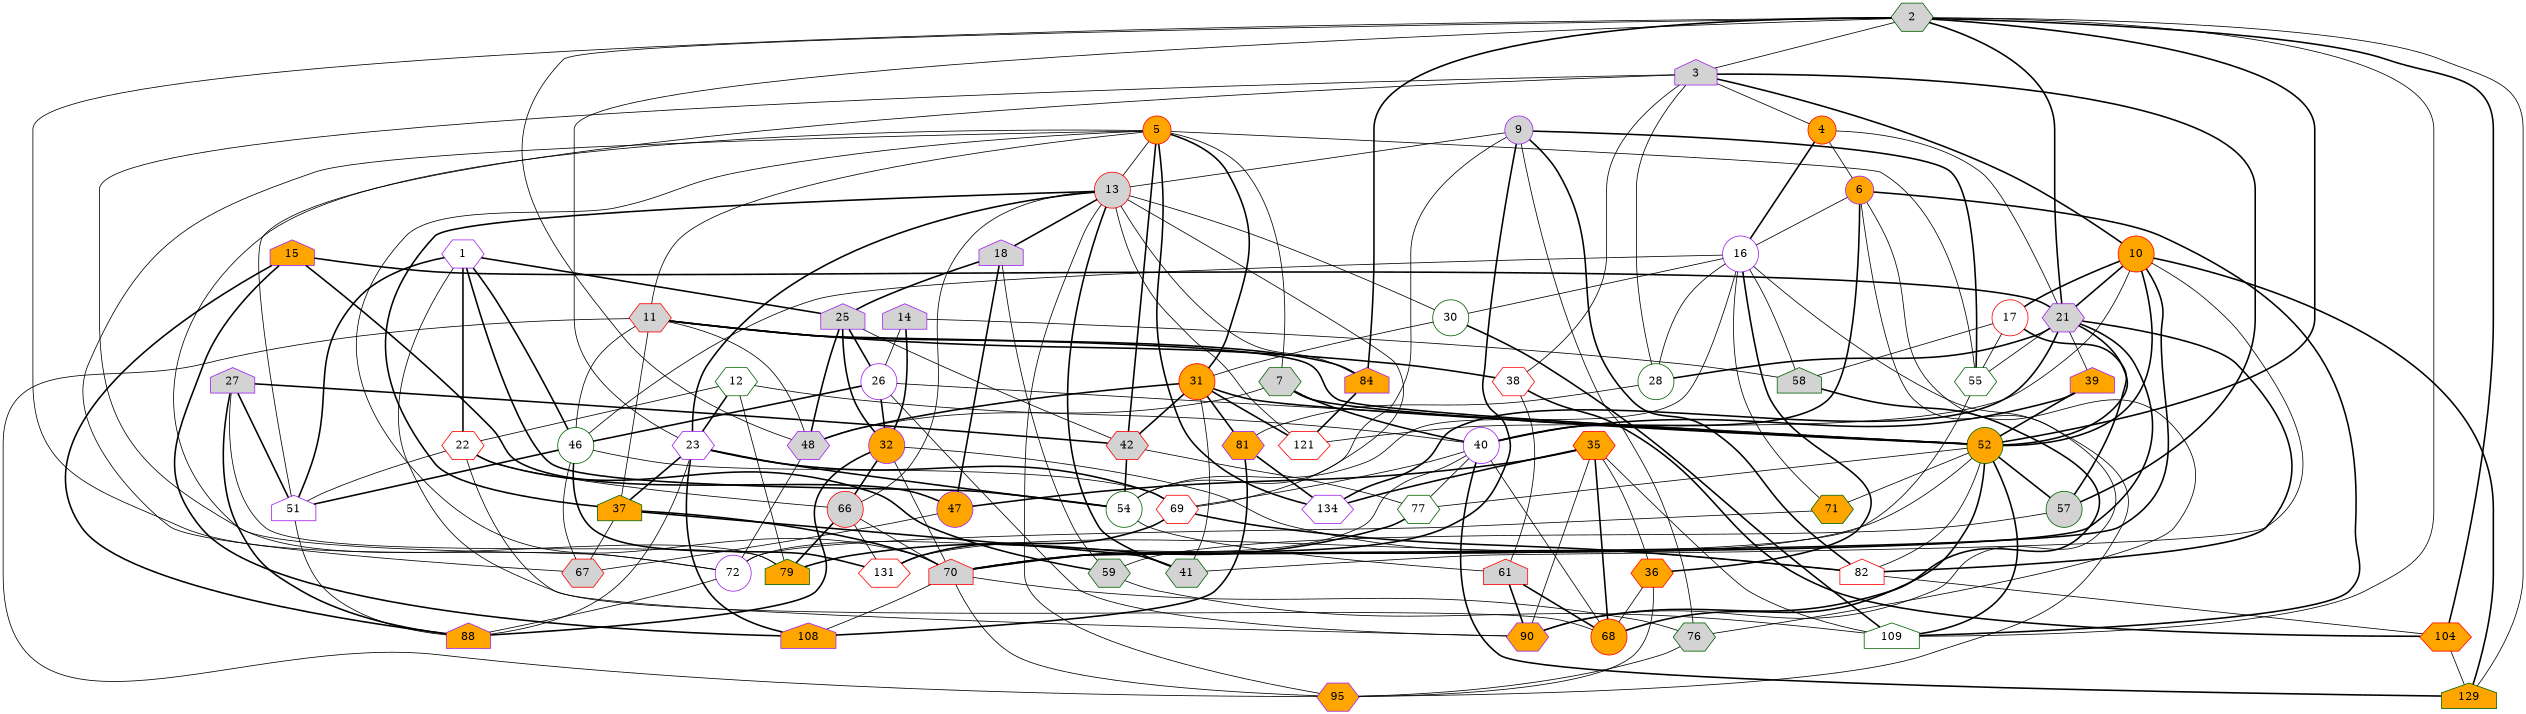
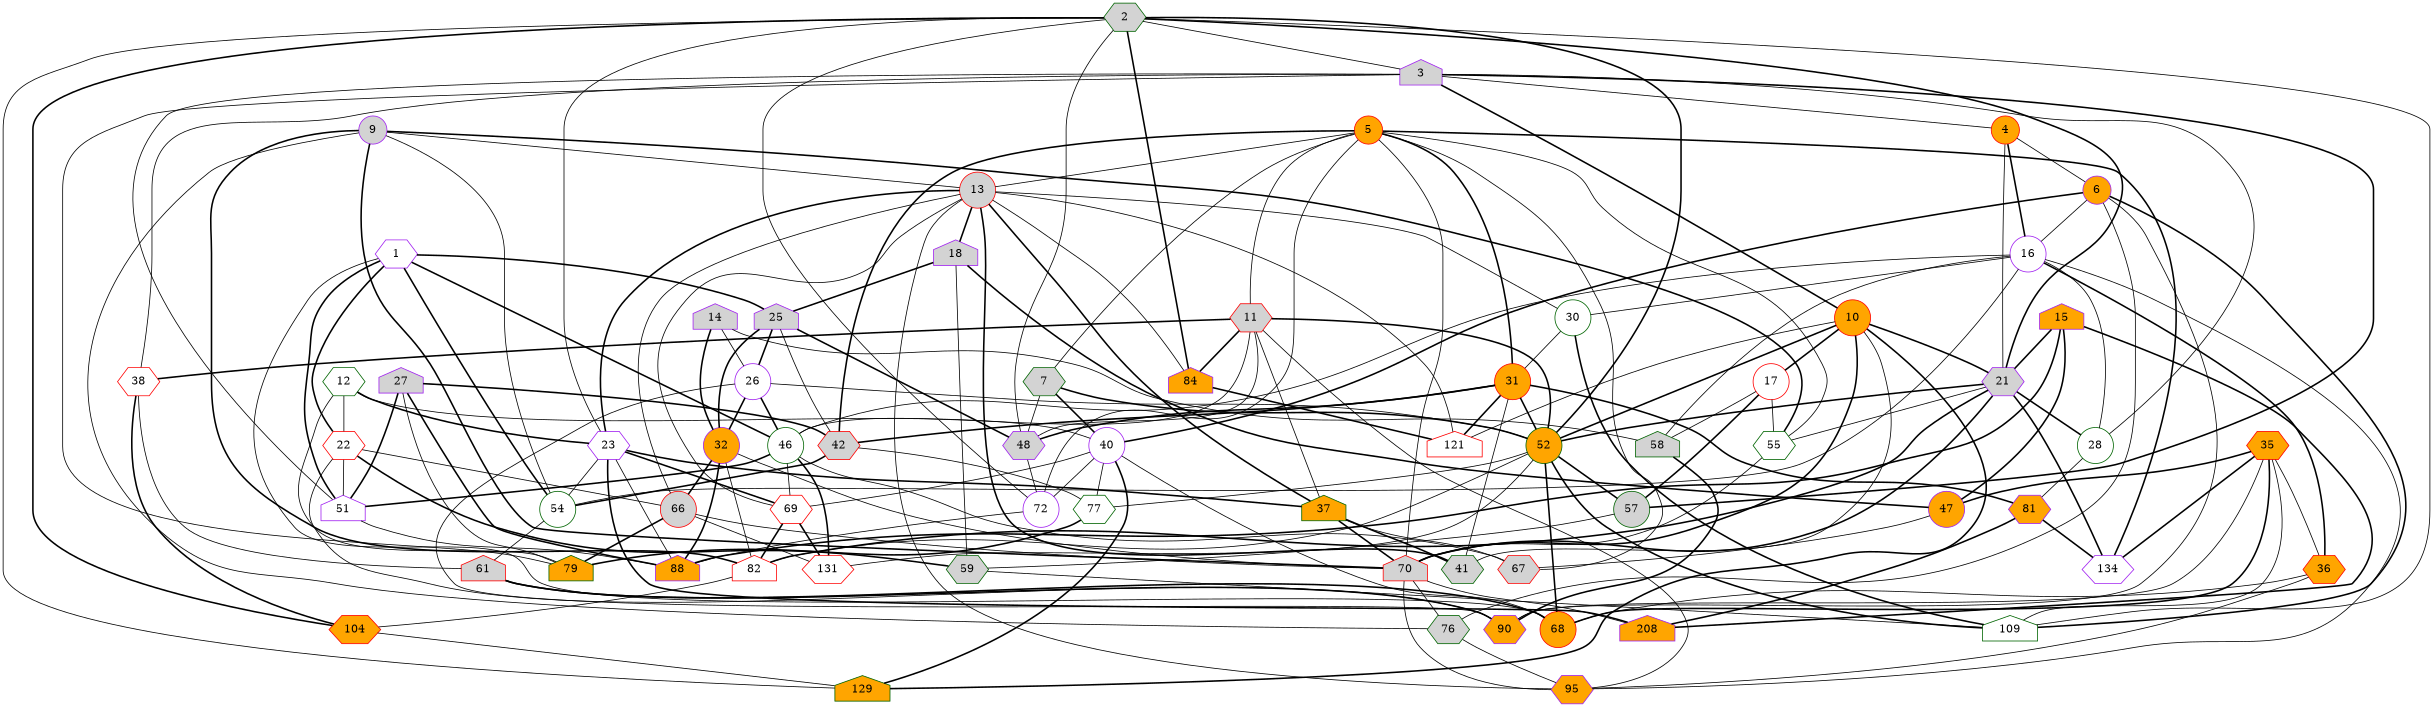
(2092, 382) -> none
(1304, 446) -> (1455, 446)
(918, 483) -> (583, 477)
(1832, 509) -> none
(808, 637) -> (1647, 630)
